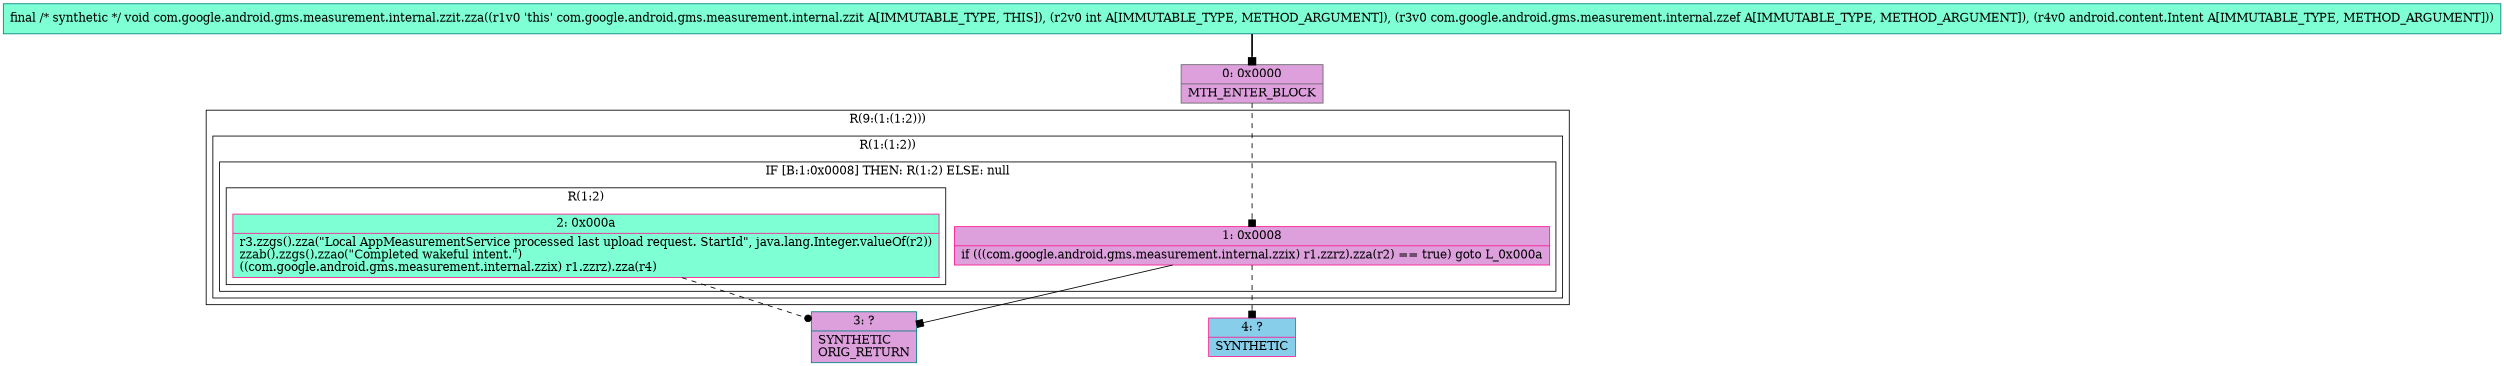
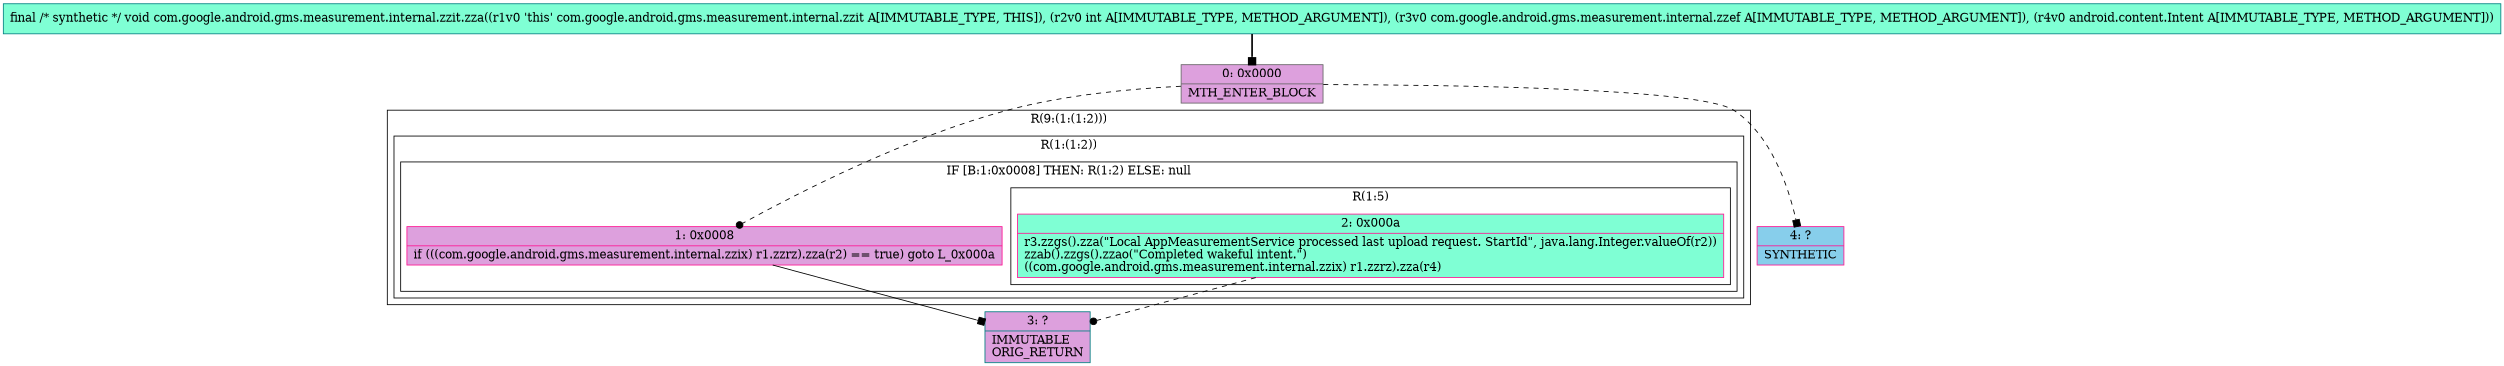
(1252, 155) -> (953, 127)
(586, 197) -> (1371, 197)
(1252, 286) -> (1593, 91)
(855, 340) -> (1031, 340)
